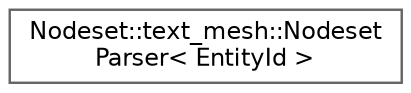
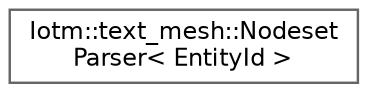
(206, 46) -> (184, 46)
